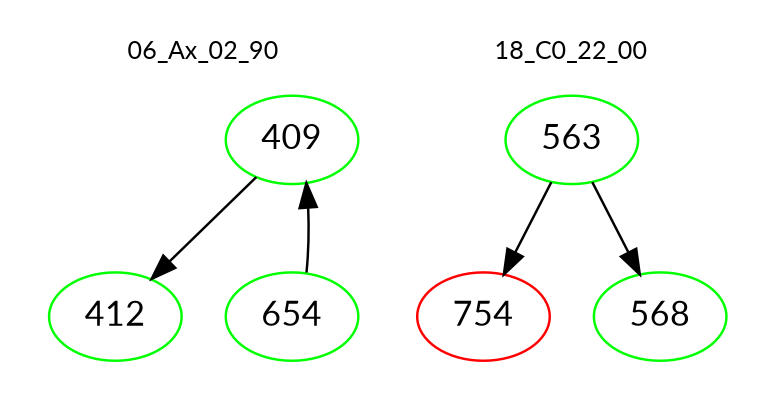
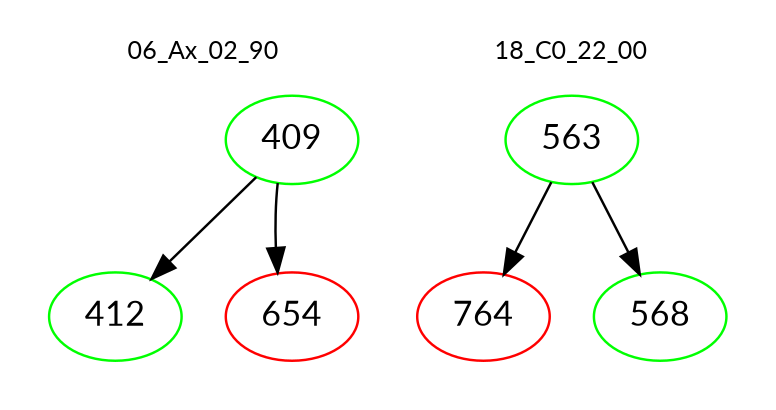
(308, 240) -> (276, 216)
(292, 317) -> (292, 317)
(483, 317) -> (483, 317)
